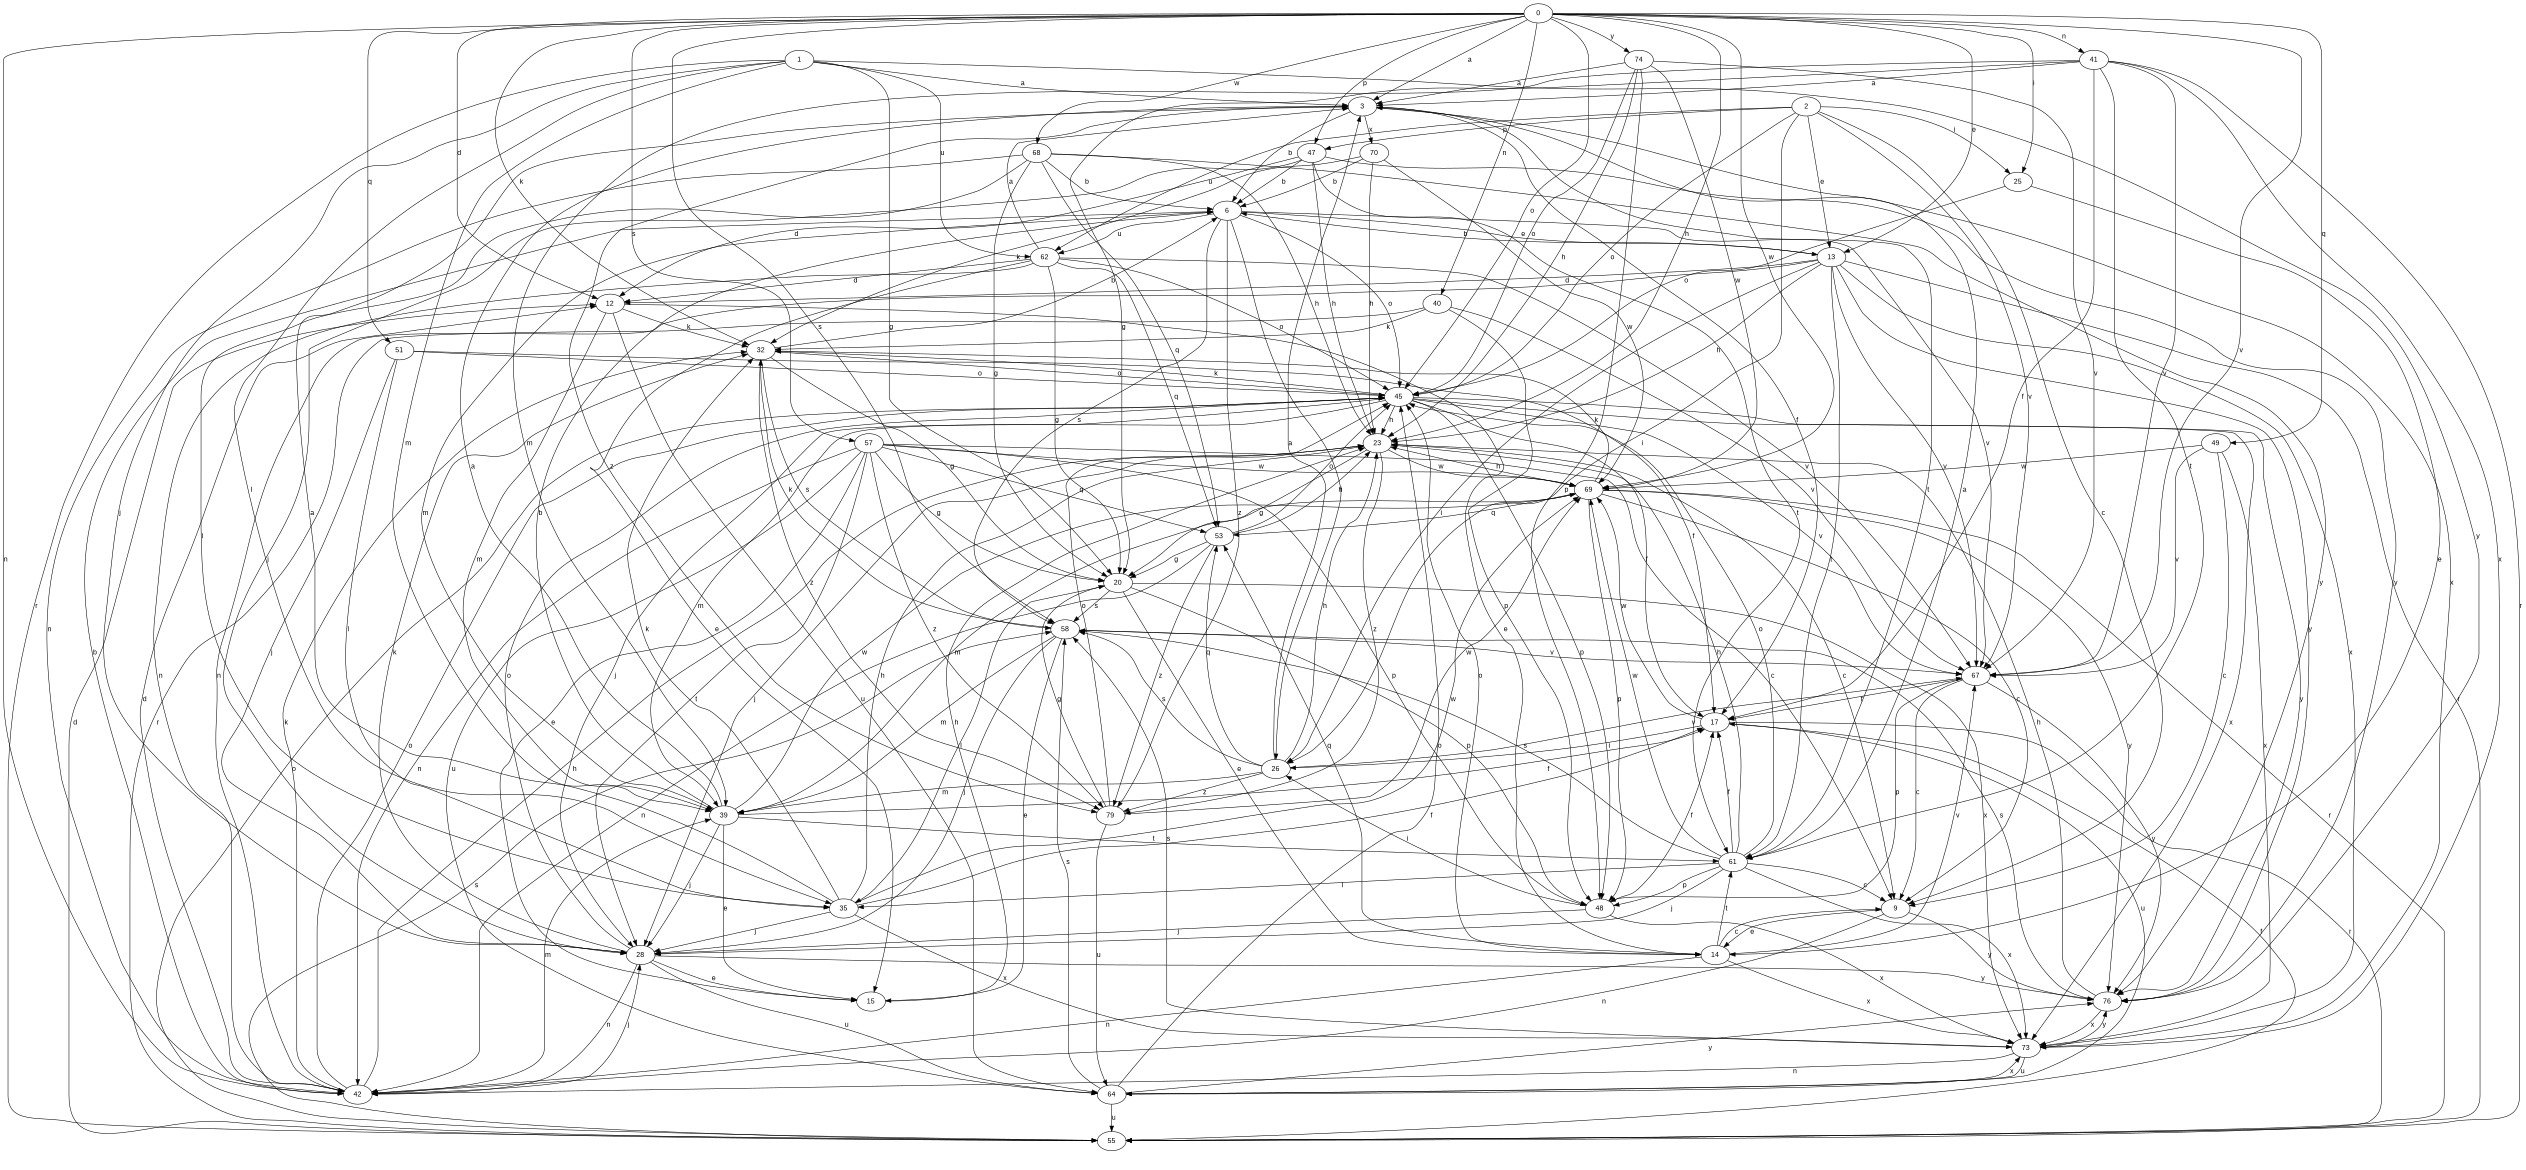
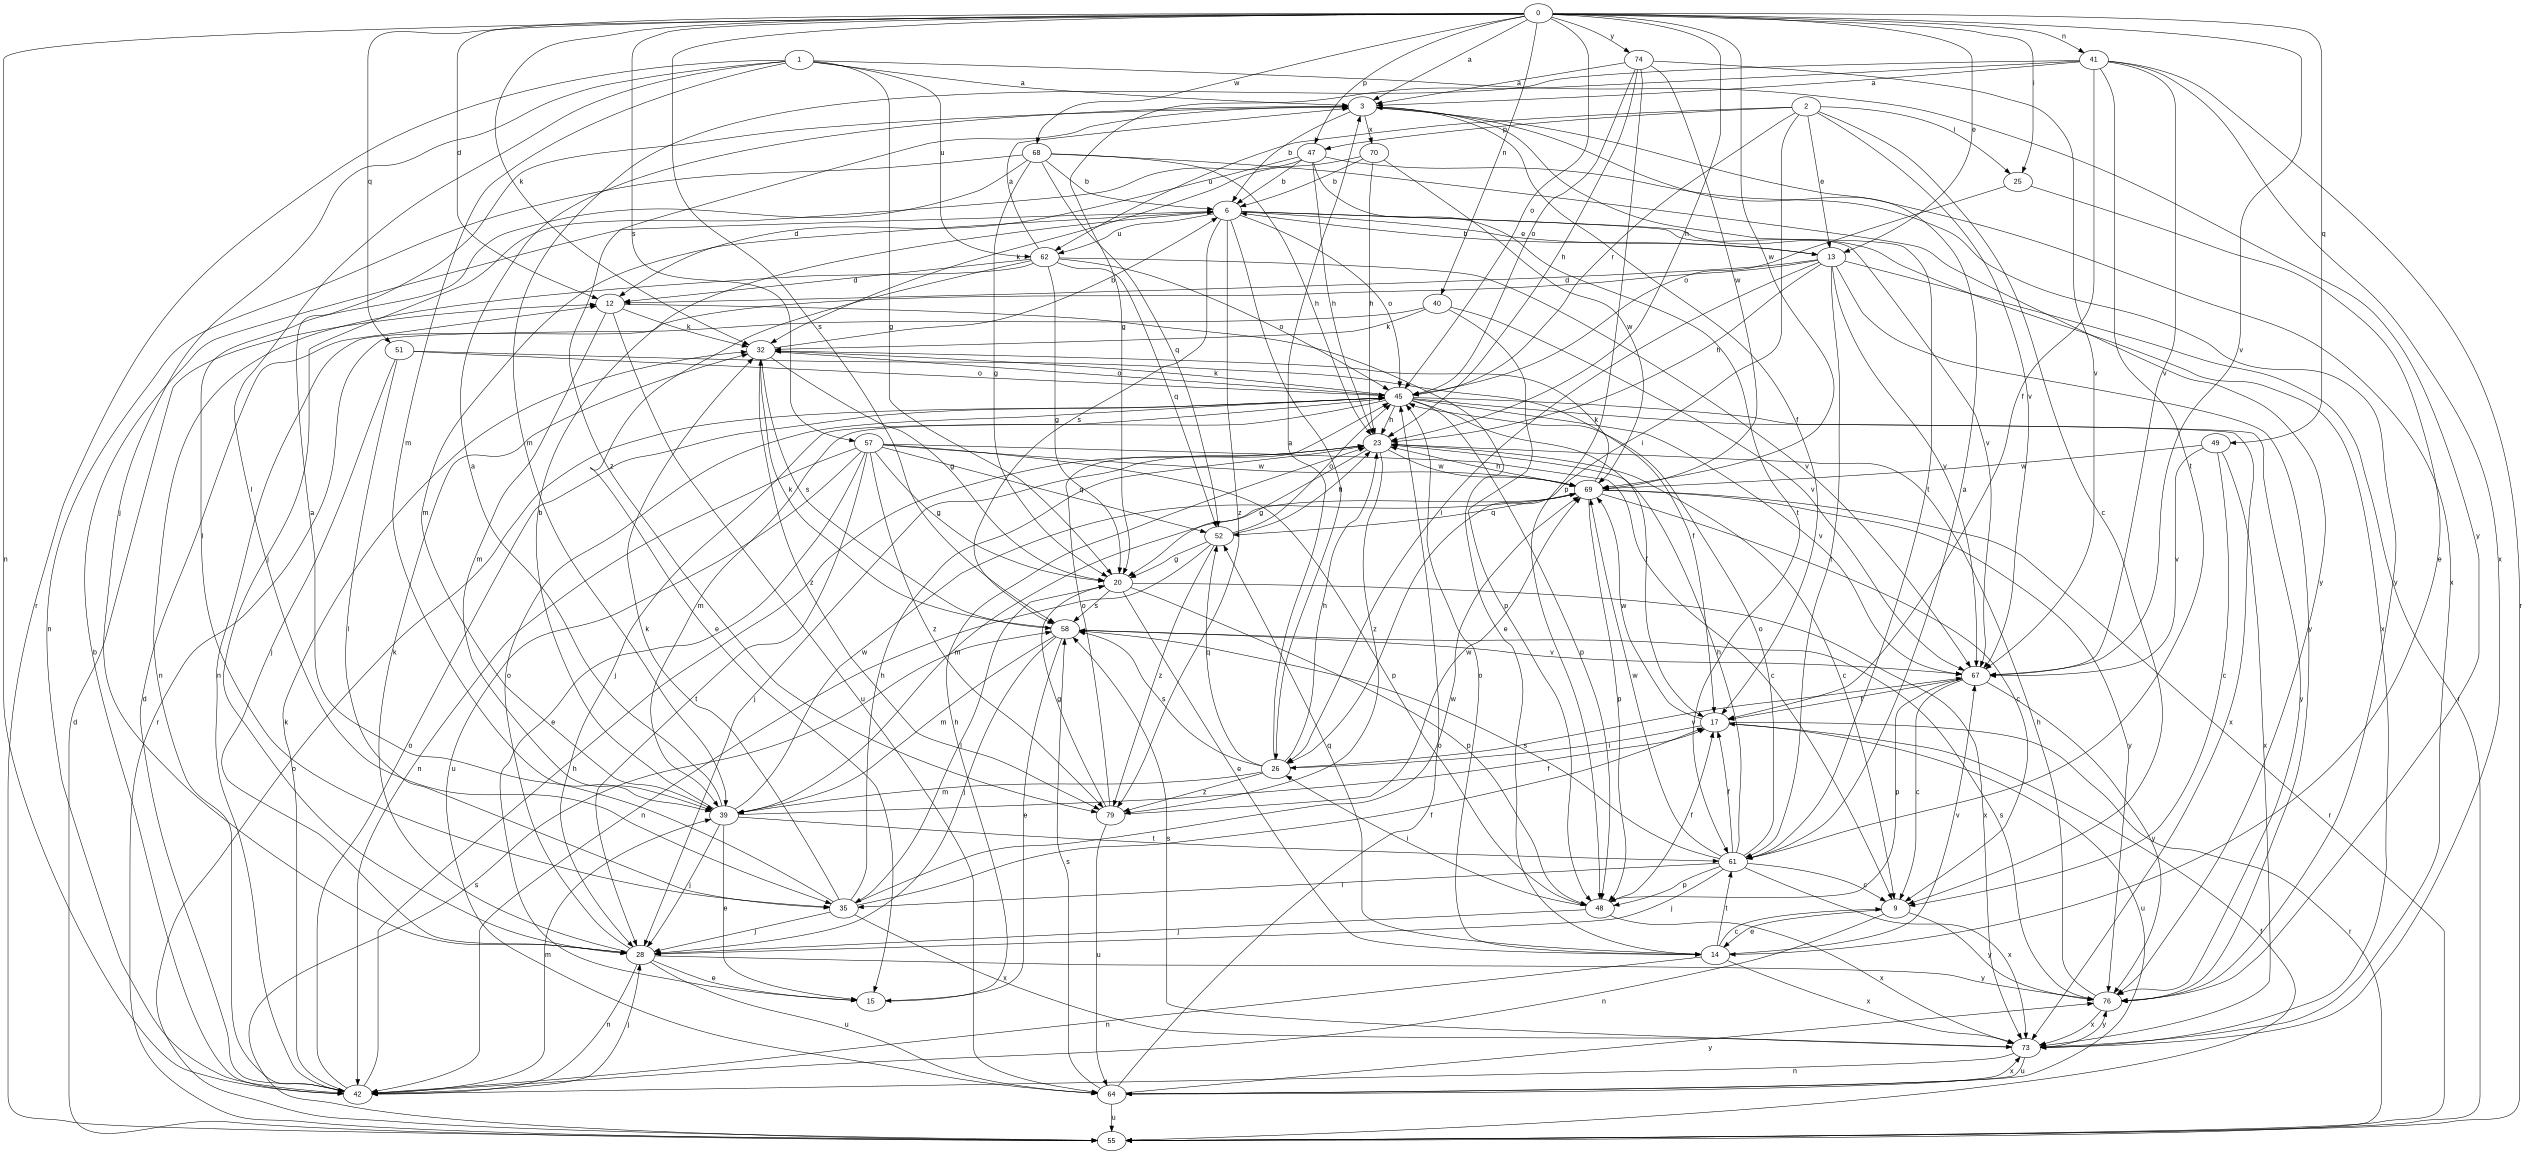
(1613, 257) -> (1613, 257)
(1219, 536) -> (1219, 536)
(2343, 613) -> (2173, 365)
